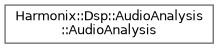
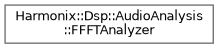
(109, 24) -> (109, 24)
